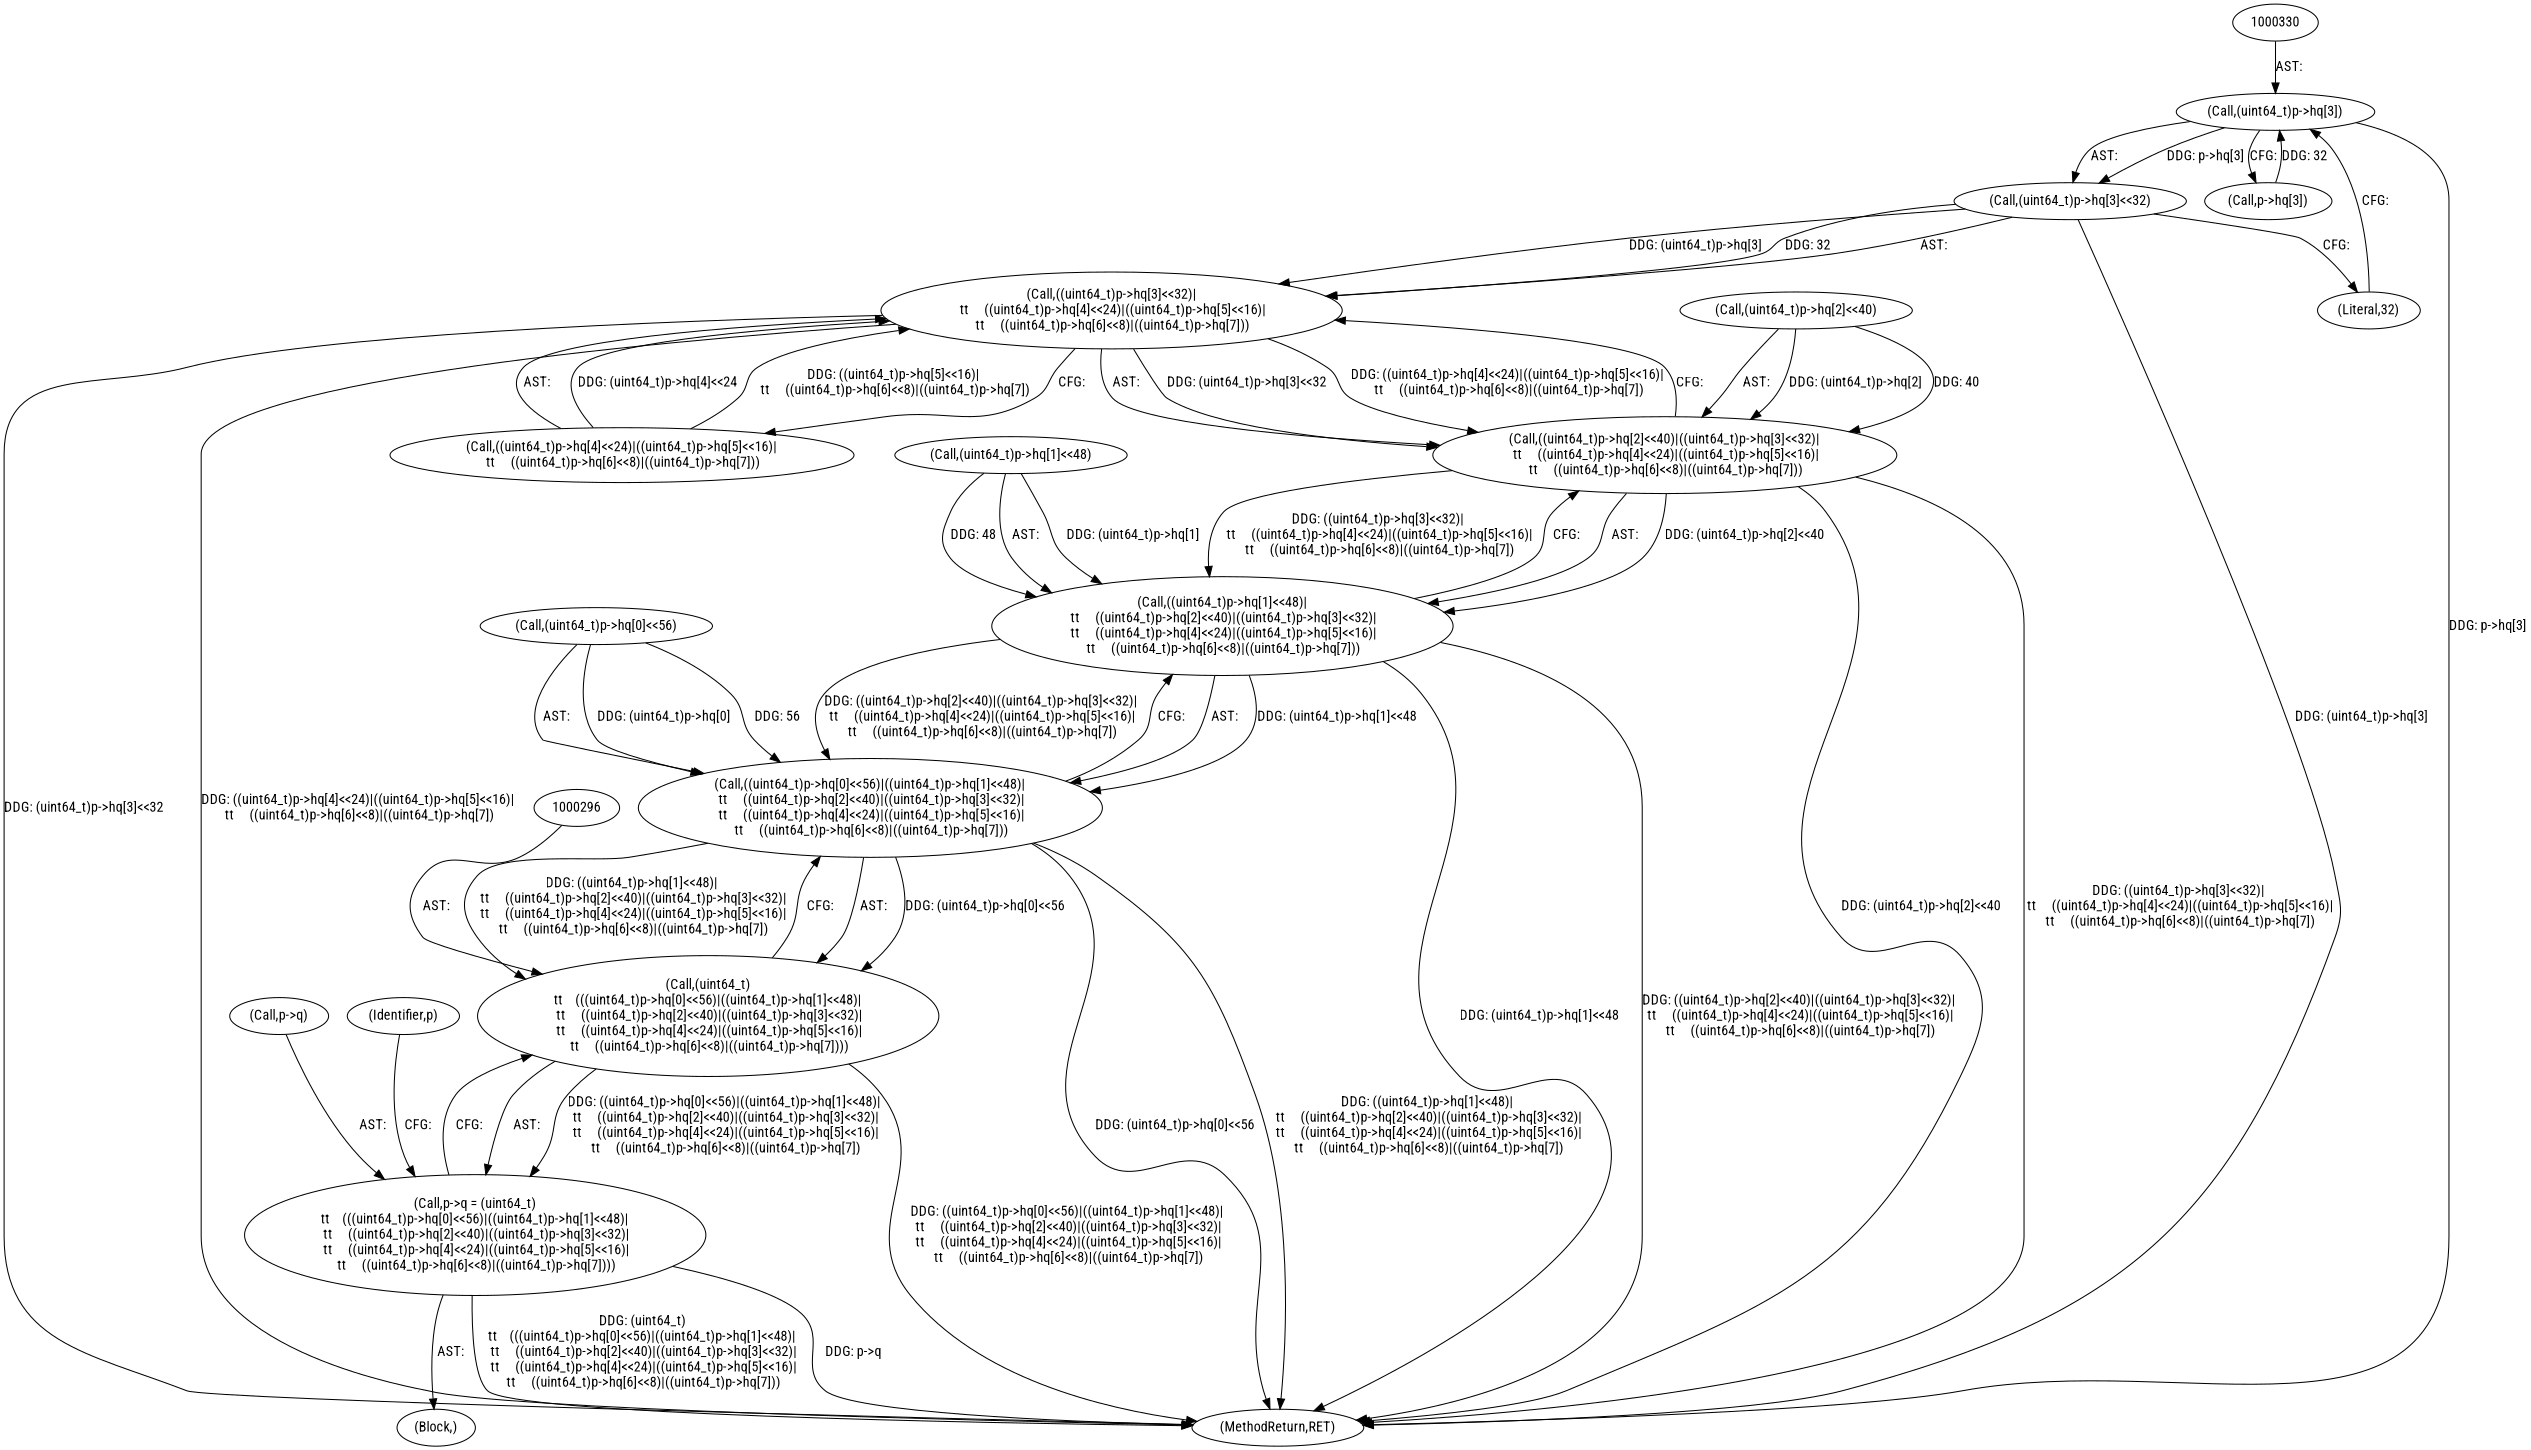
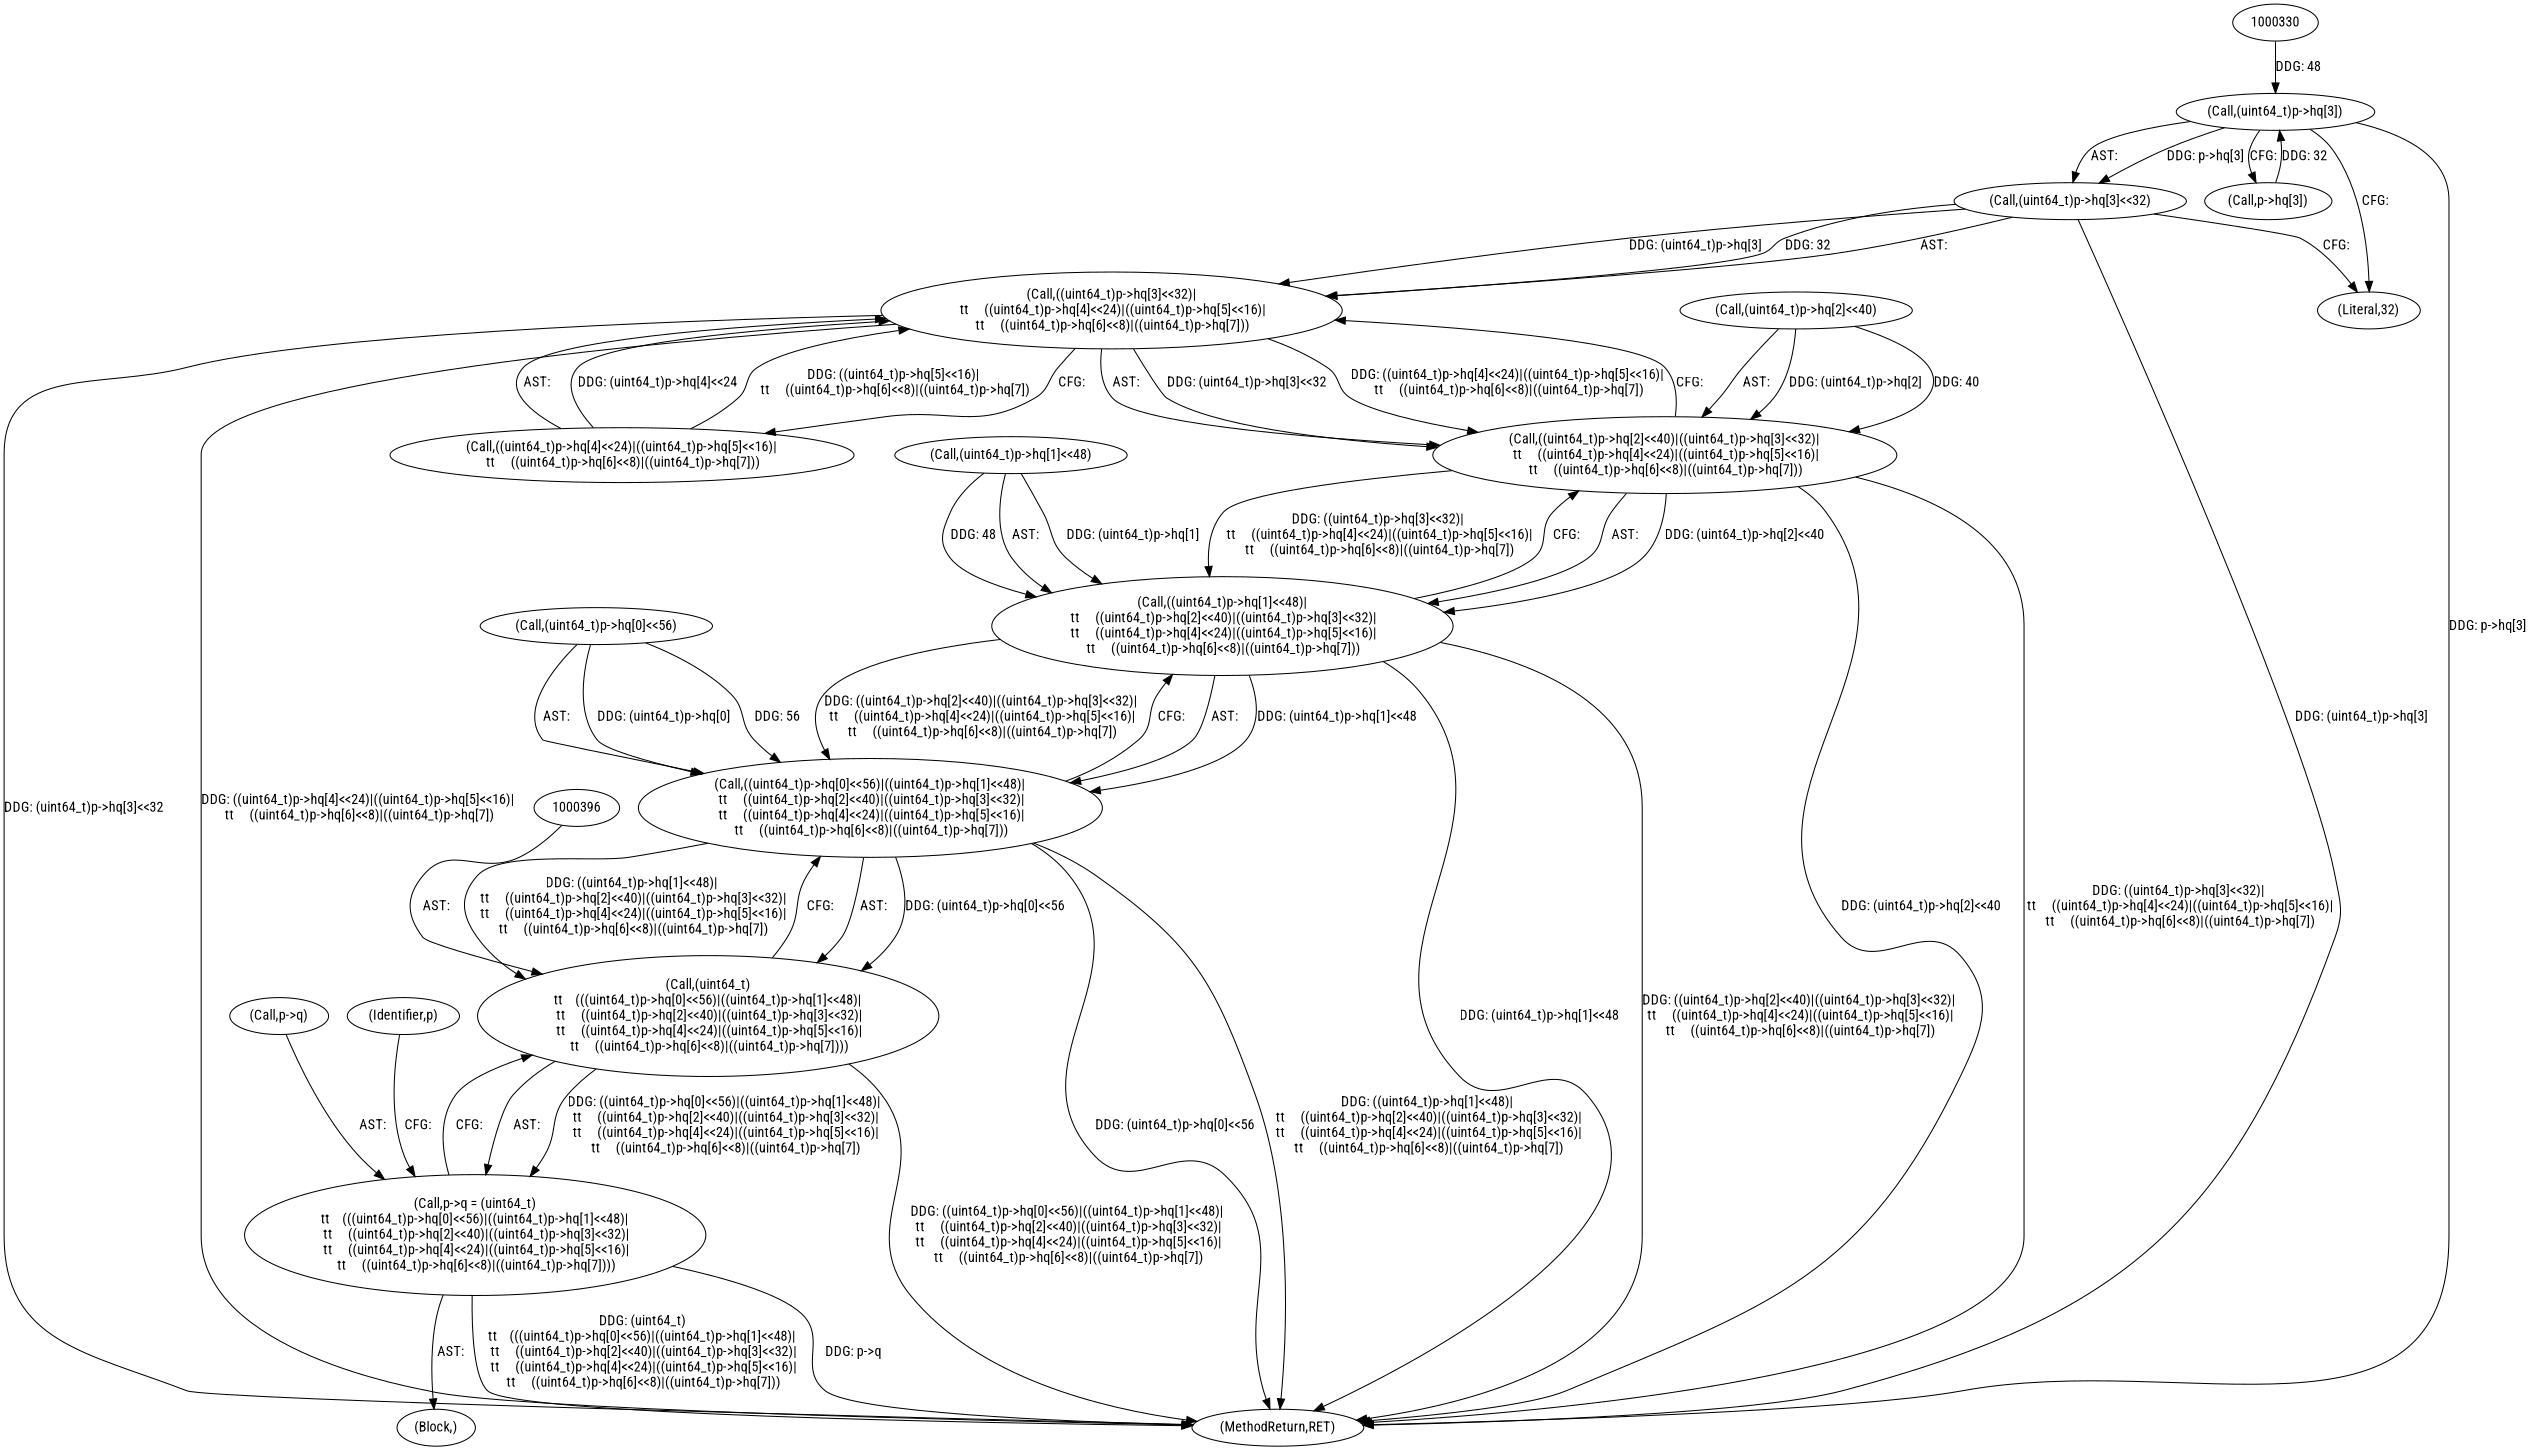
(2291, 67) -> (2299, 67)
(2359, 208) -> (2356, 198)
(577, 808) -> (577, 808)
